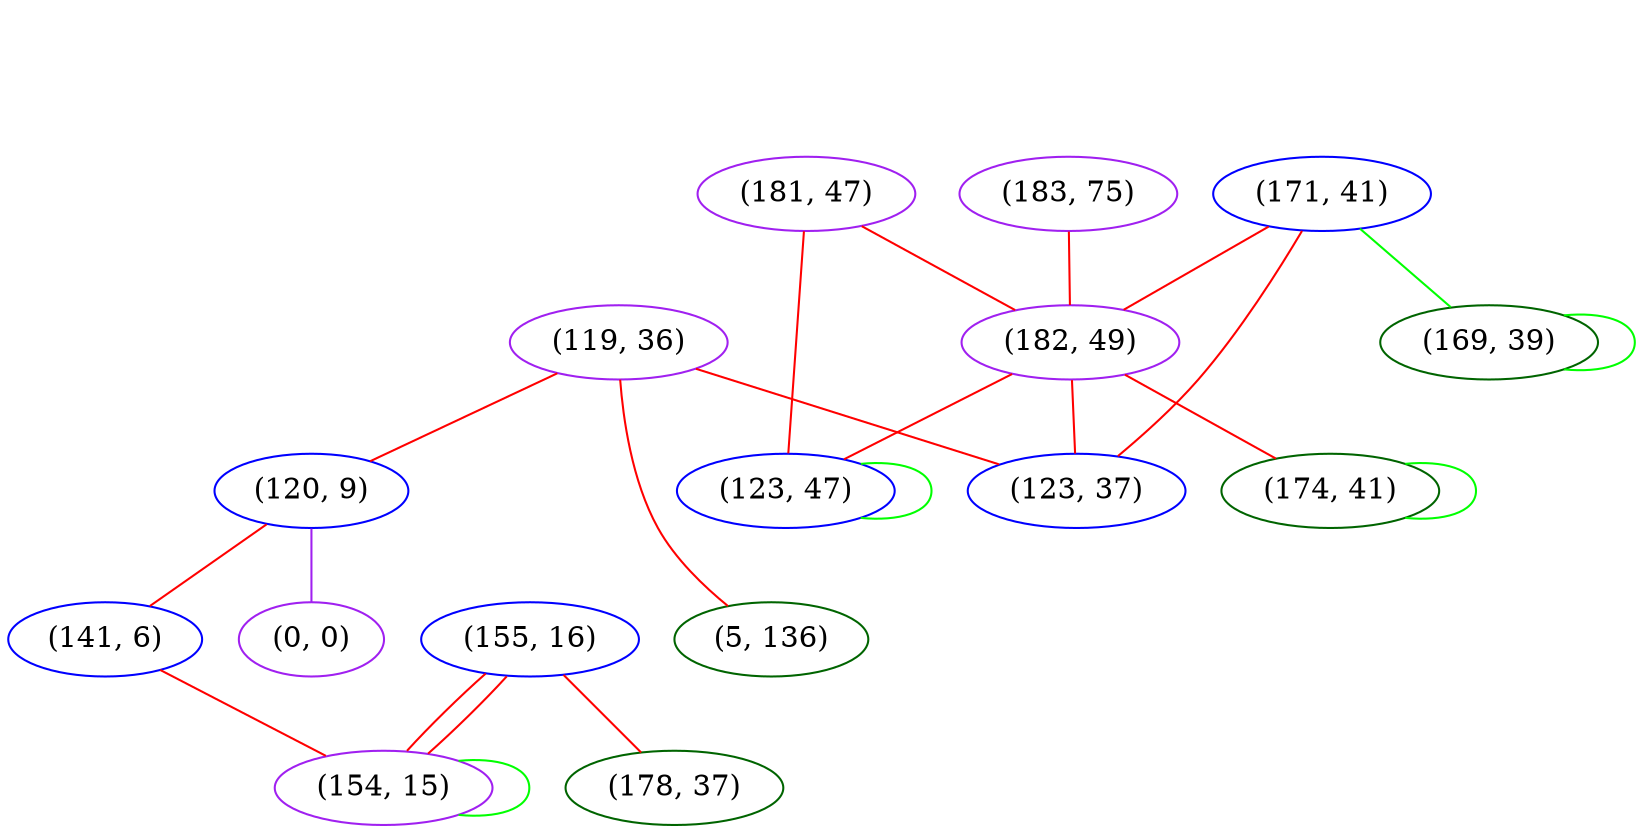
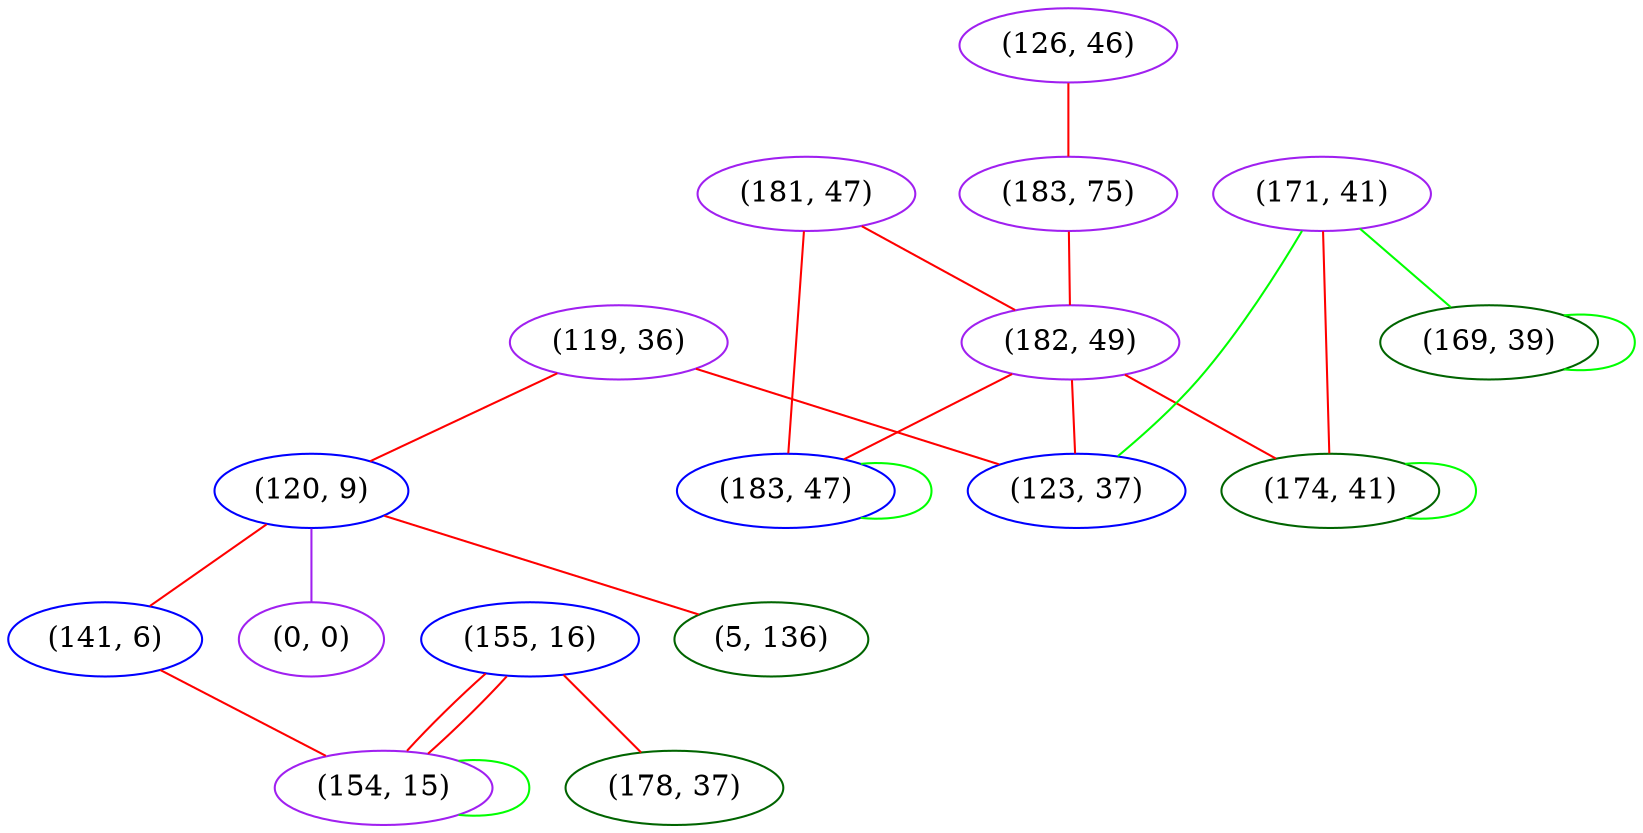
none -> (1068, 45)
(1322, 194) -> (1322, 194)
(1196, 268) -> (1326, 342)
(1220, 352) -> (1220, 352)
(786, 491) -> (786, 491)
(647, 506) -> (542, 565)
